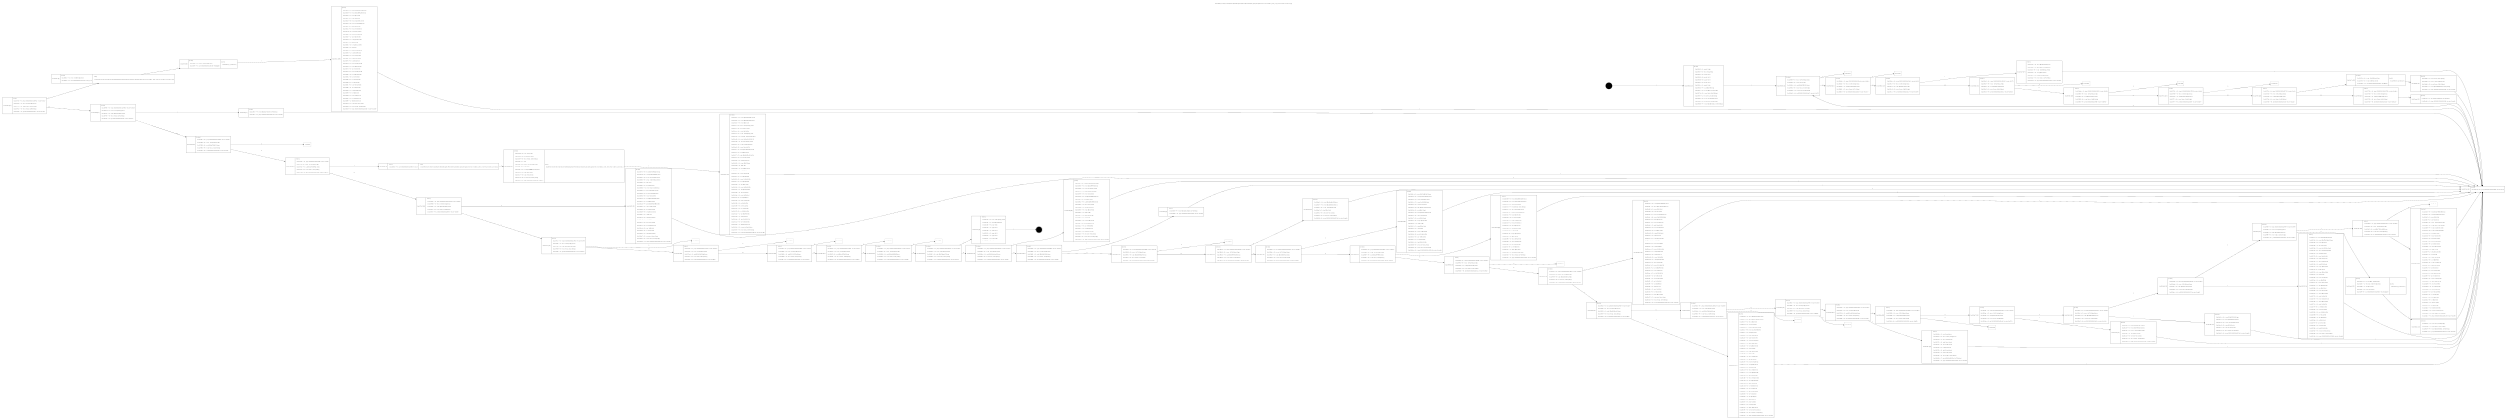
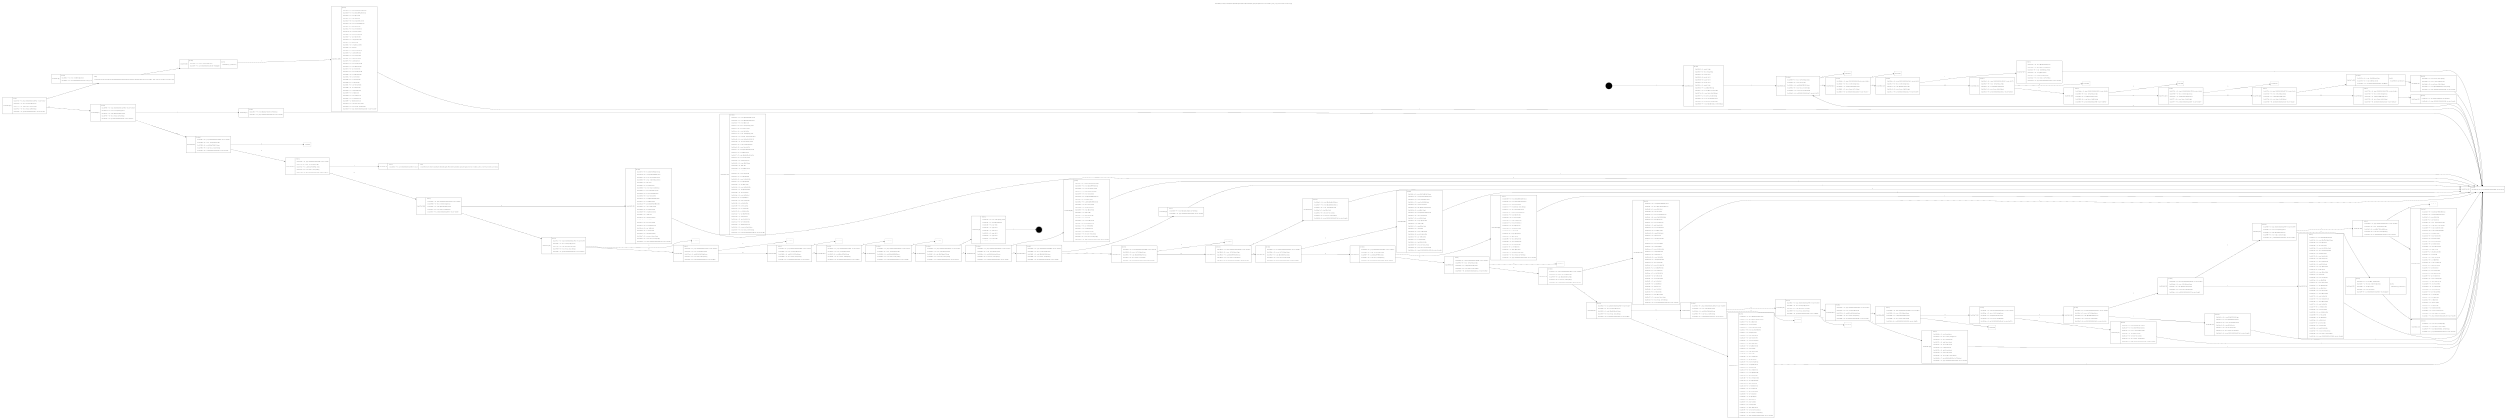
(564, 166) -> none
